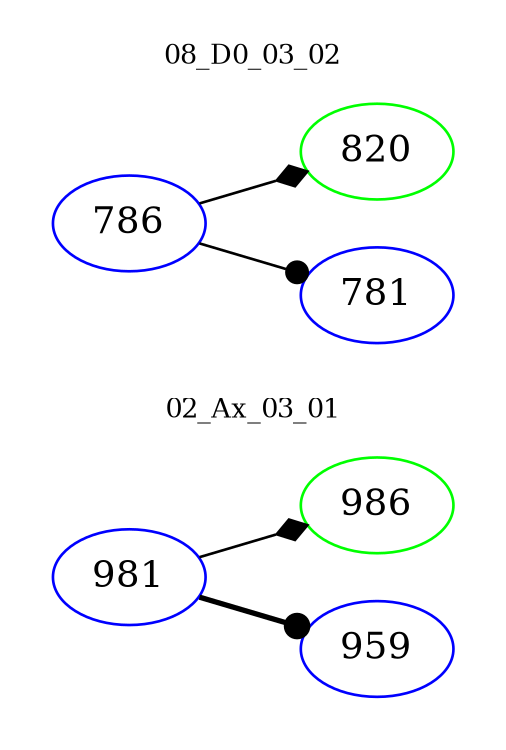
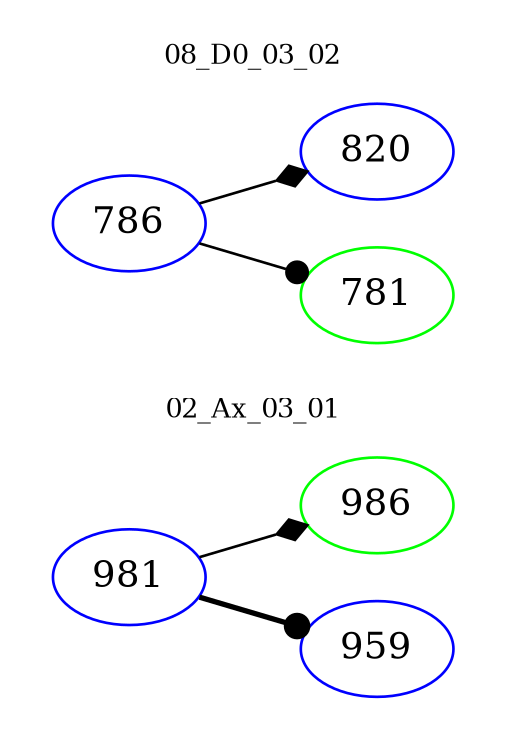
(377, 152) -> (377, 152)
(377, 295) -> (377, 295)
